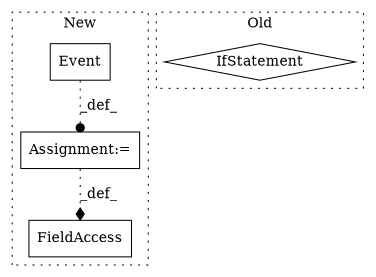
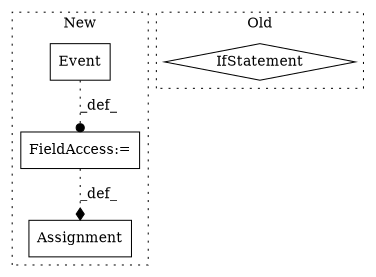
(80, 150) -> (80, 150)
(80, 239) -> (80, 239)
